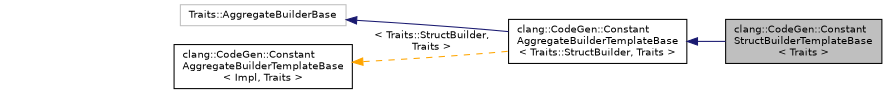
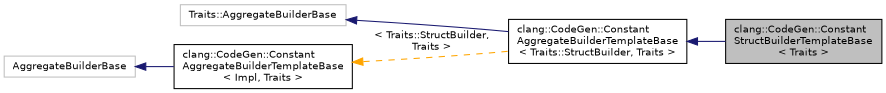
none -> (70, 67)
